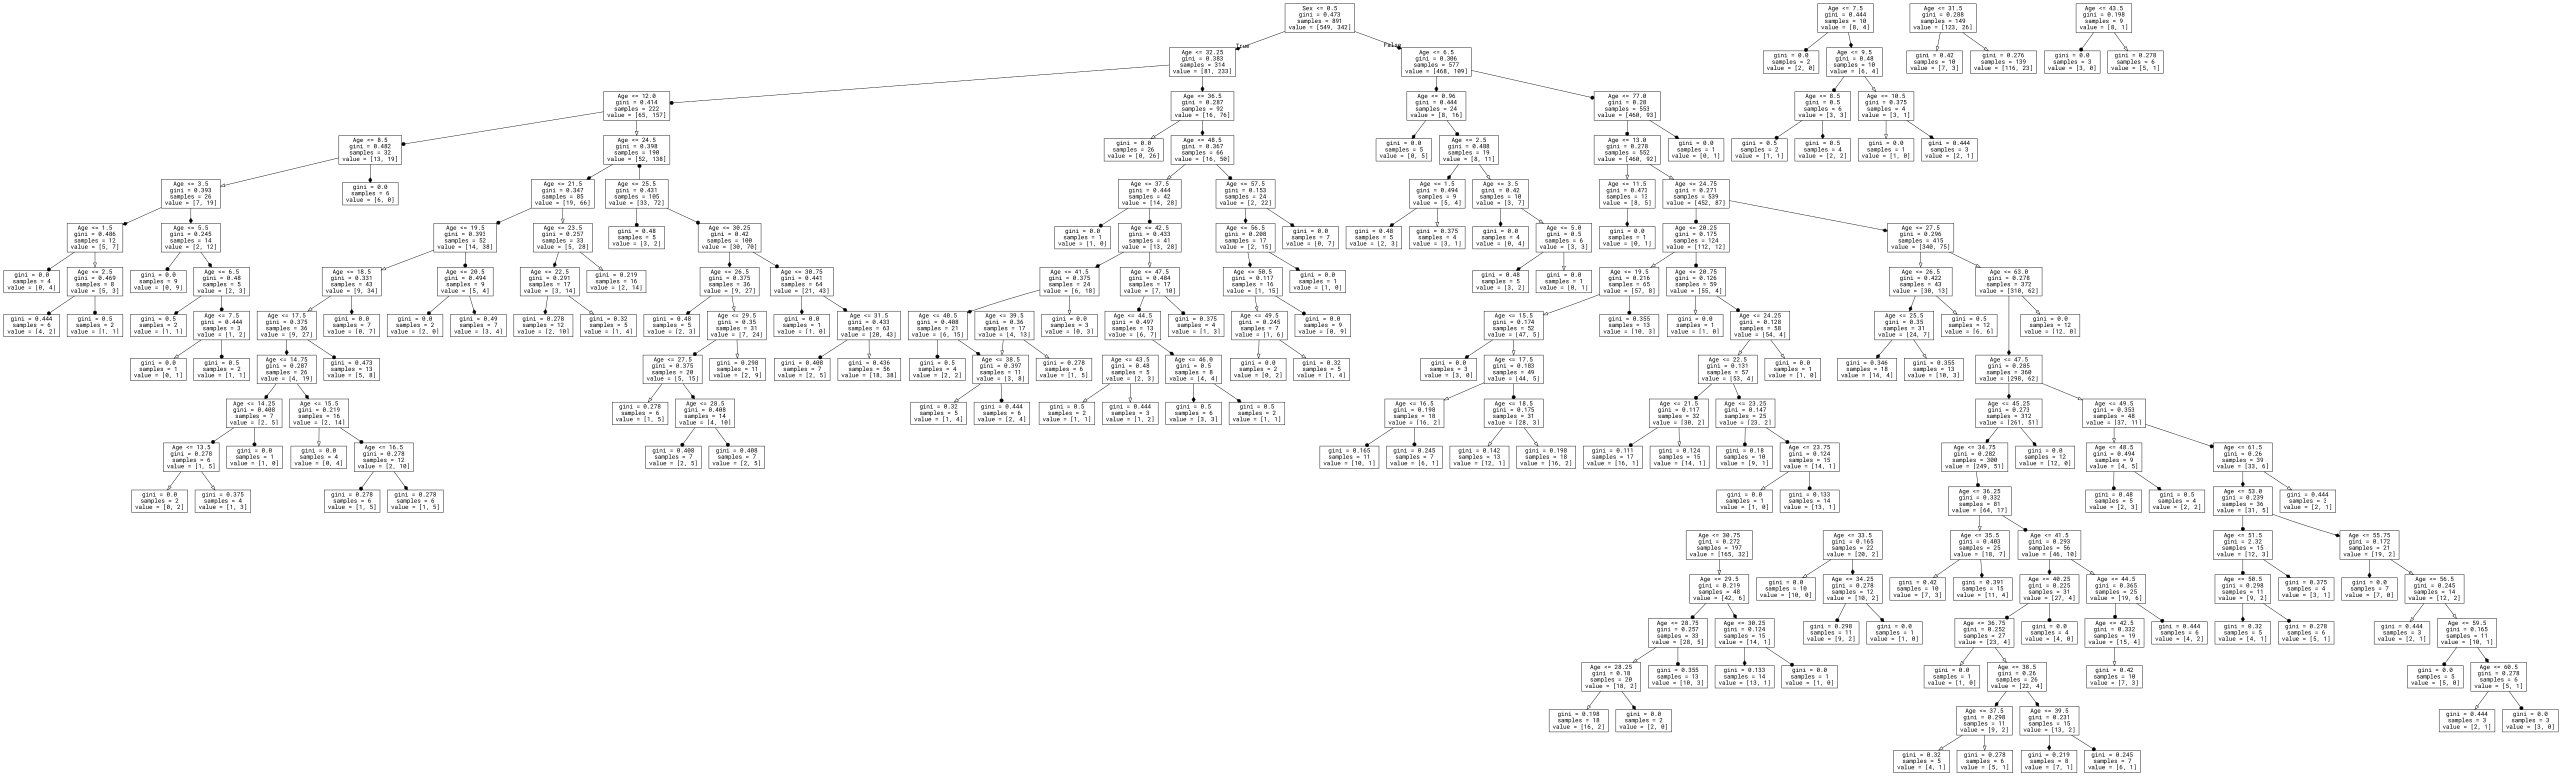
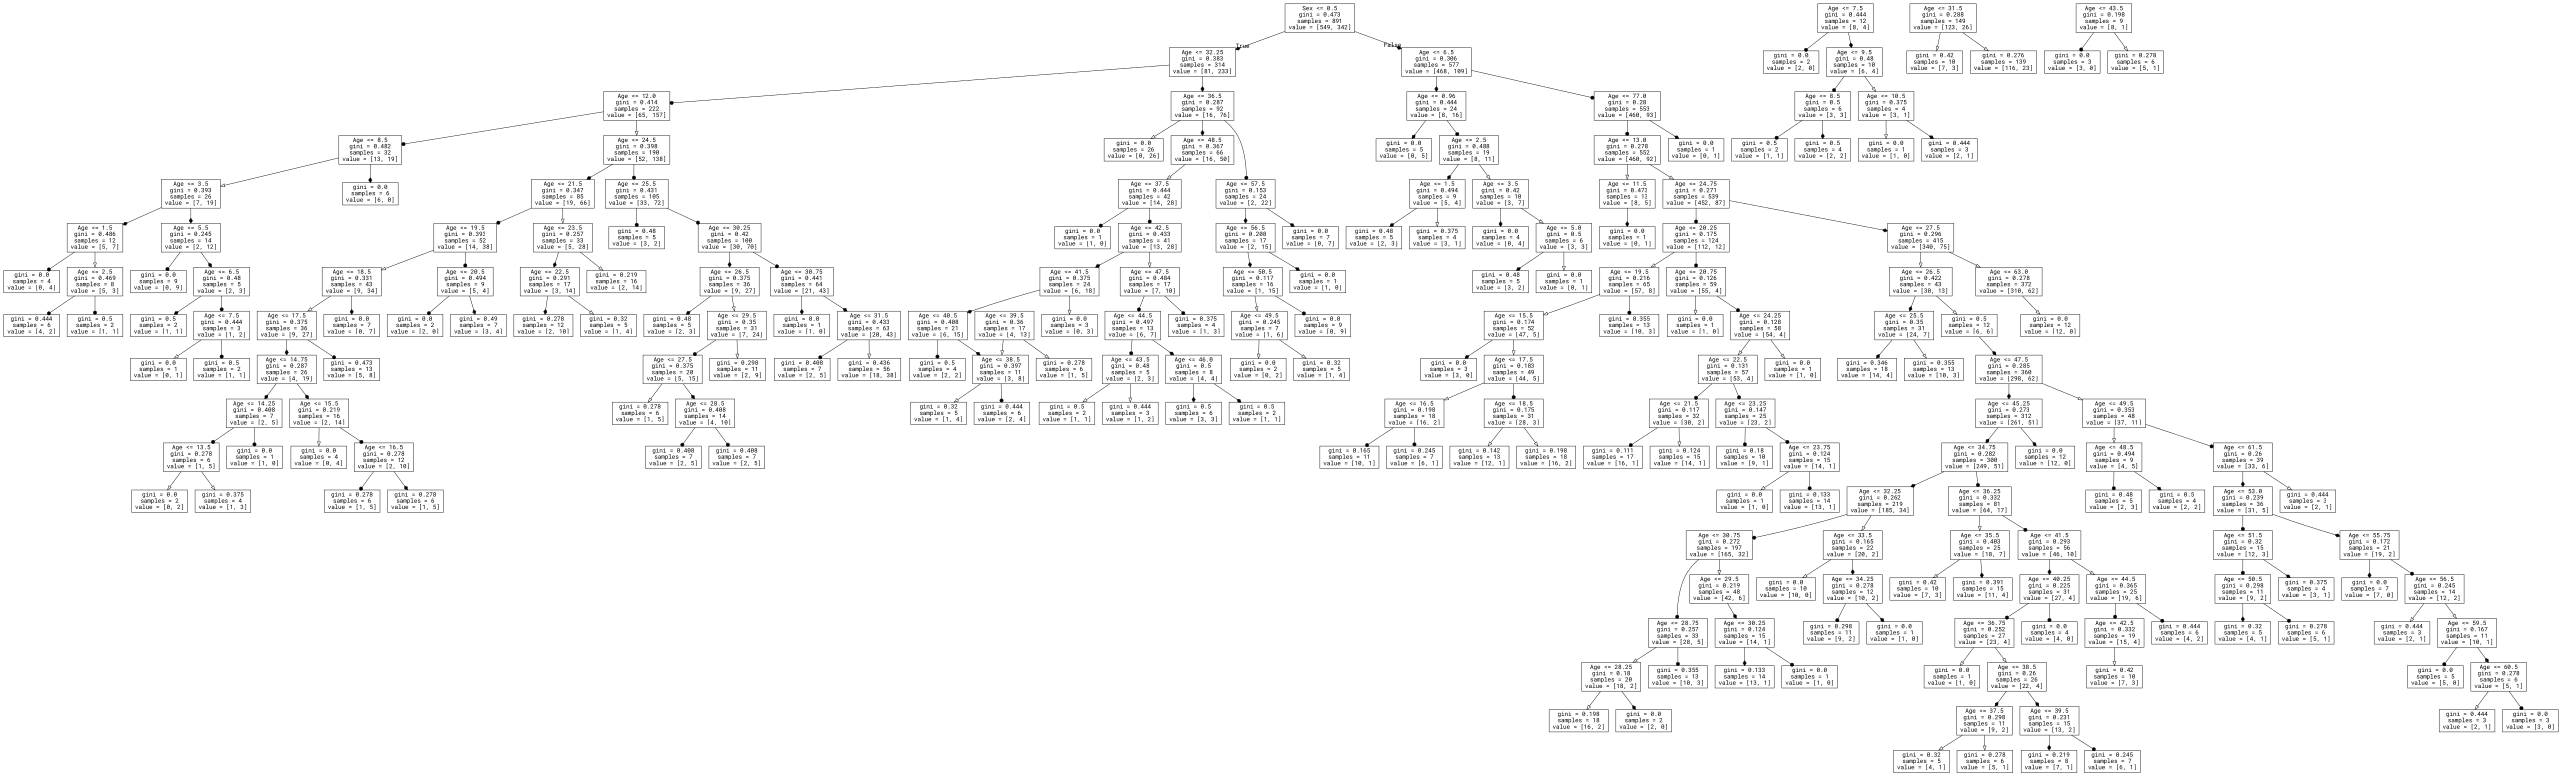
(1846, 18) -> (1846, 18)
(1223, 171) -> (1242, 145)
(640, 174) -> (634, 170)
(2009, 323) -> (1986, 344)
none -> (1132, 346)
none -> (1880, 501)
(2243, 545) -> (2243, 545)
(2401, 566) -> (2401, 566)
(1700, 610) -> (1682, 585)
(2467, 633) -> (2467, 633)
